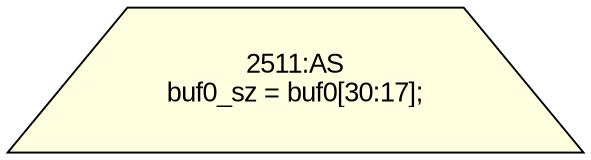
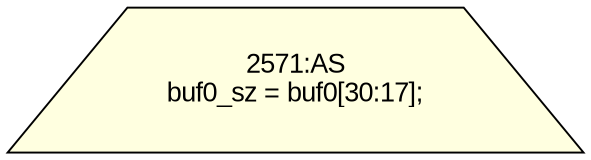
(296, 80) -> (296, 80)
